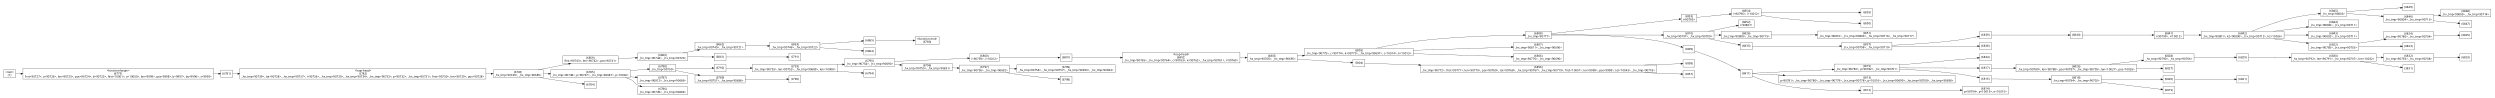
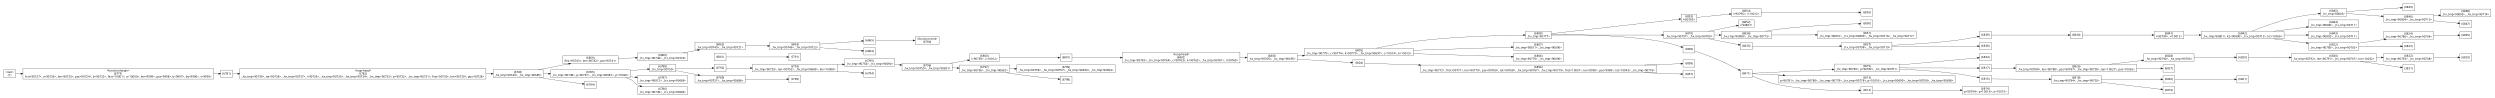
(1810, 21) -> (1812, 26)
(700, 57) -> none
(931, 60) -> (959, 62)
